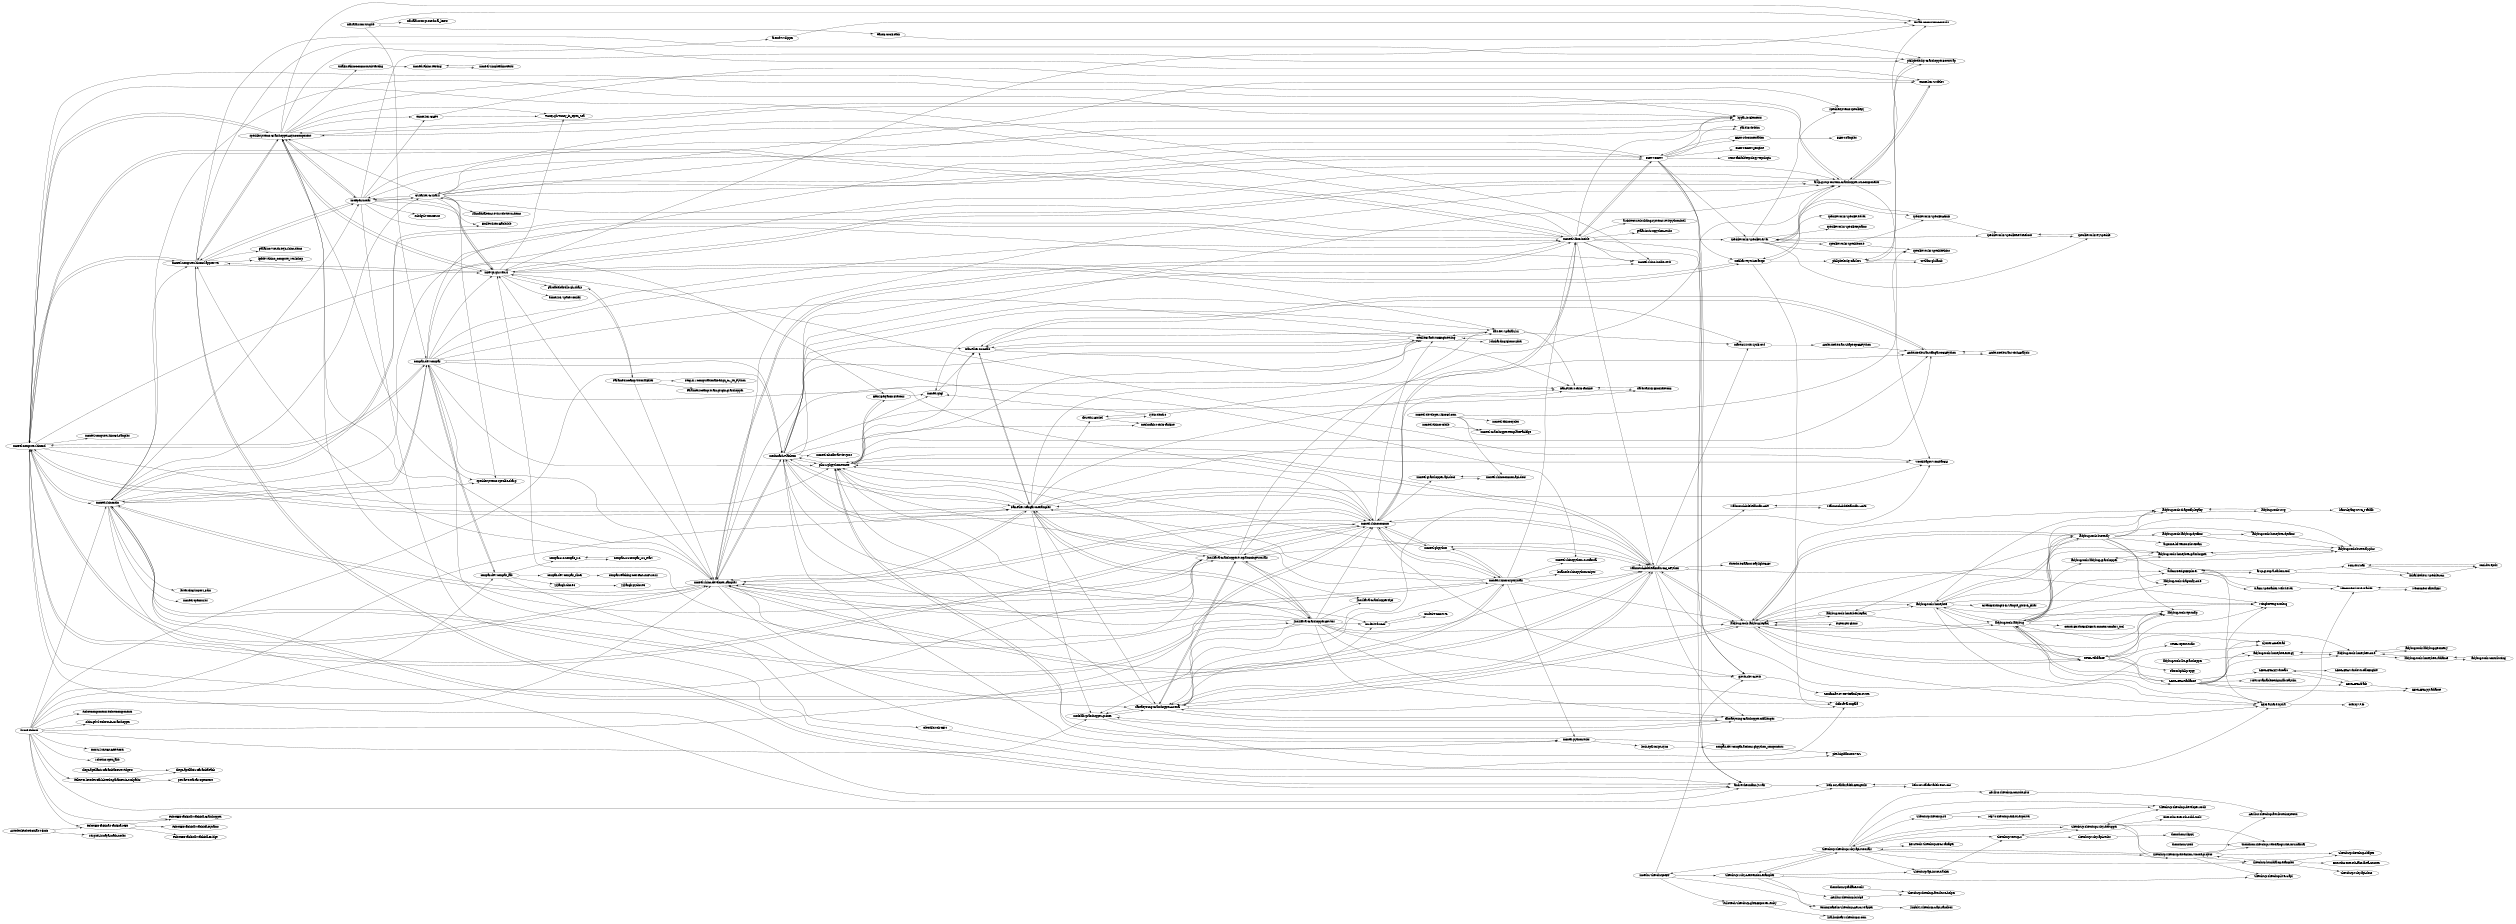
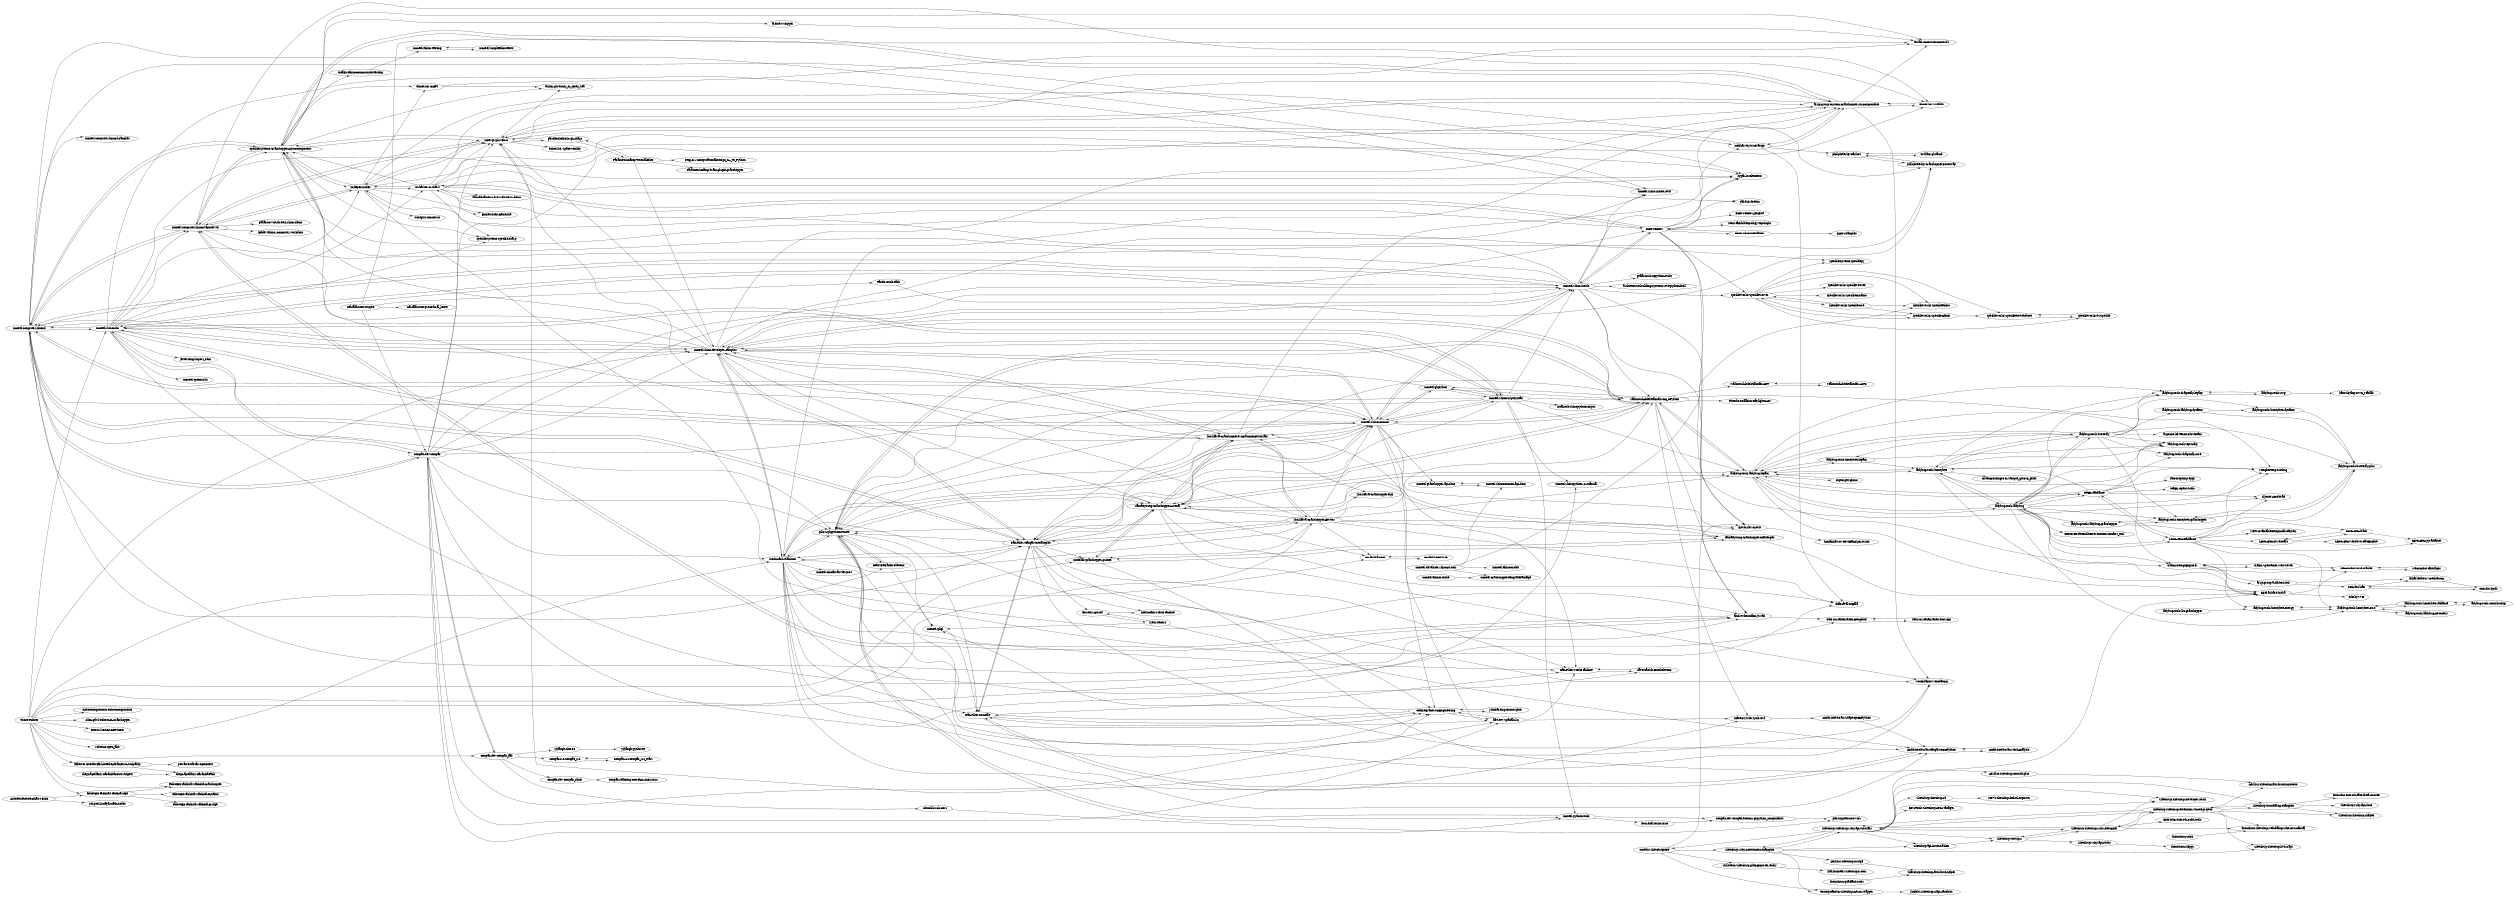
none -> (993, 501)
